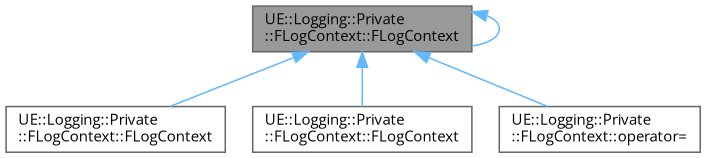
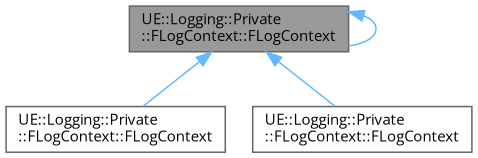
(600, 129) -> none
